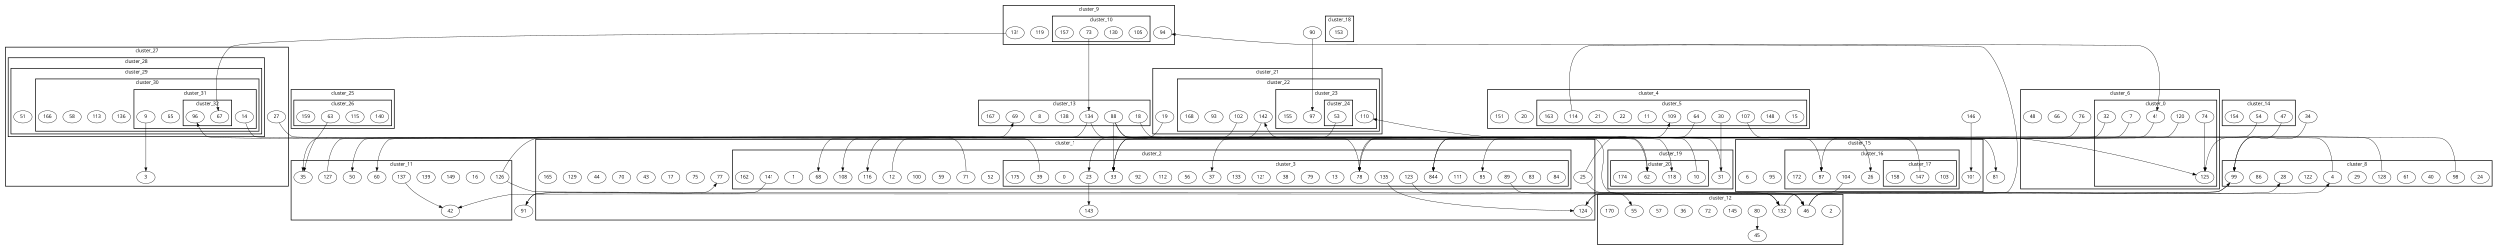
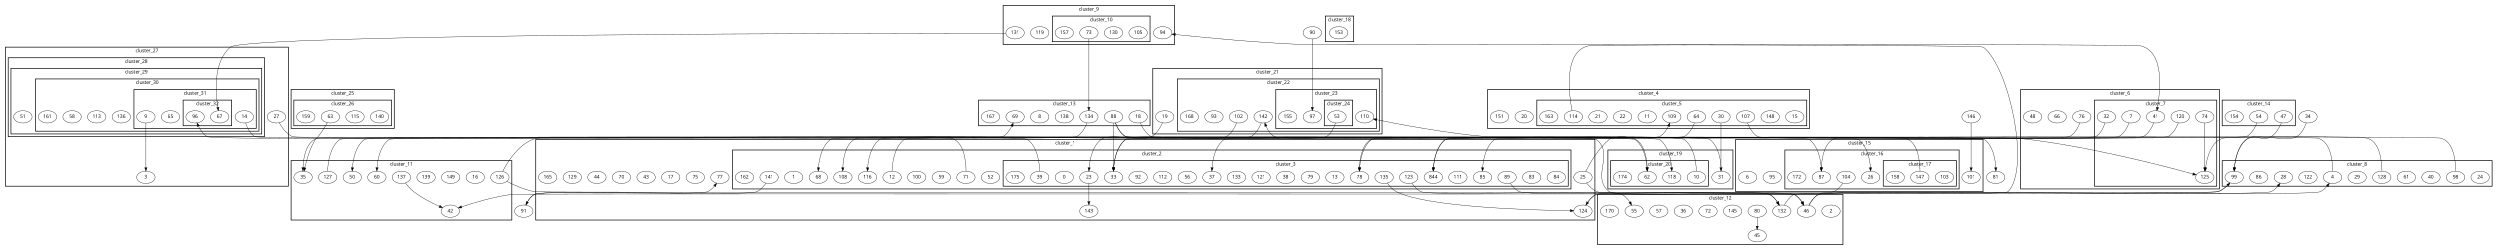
(2156, 104) -> (2156, 104)
(47, 117) -> (47, 117)
(1231, 138) -> none
